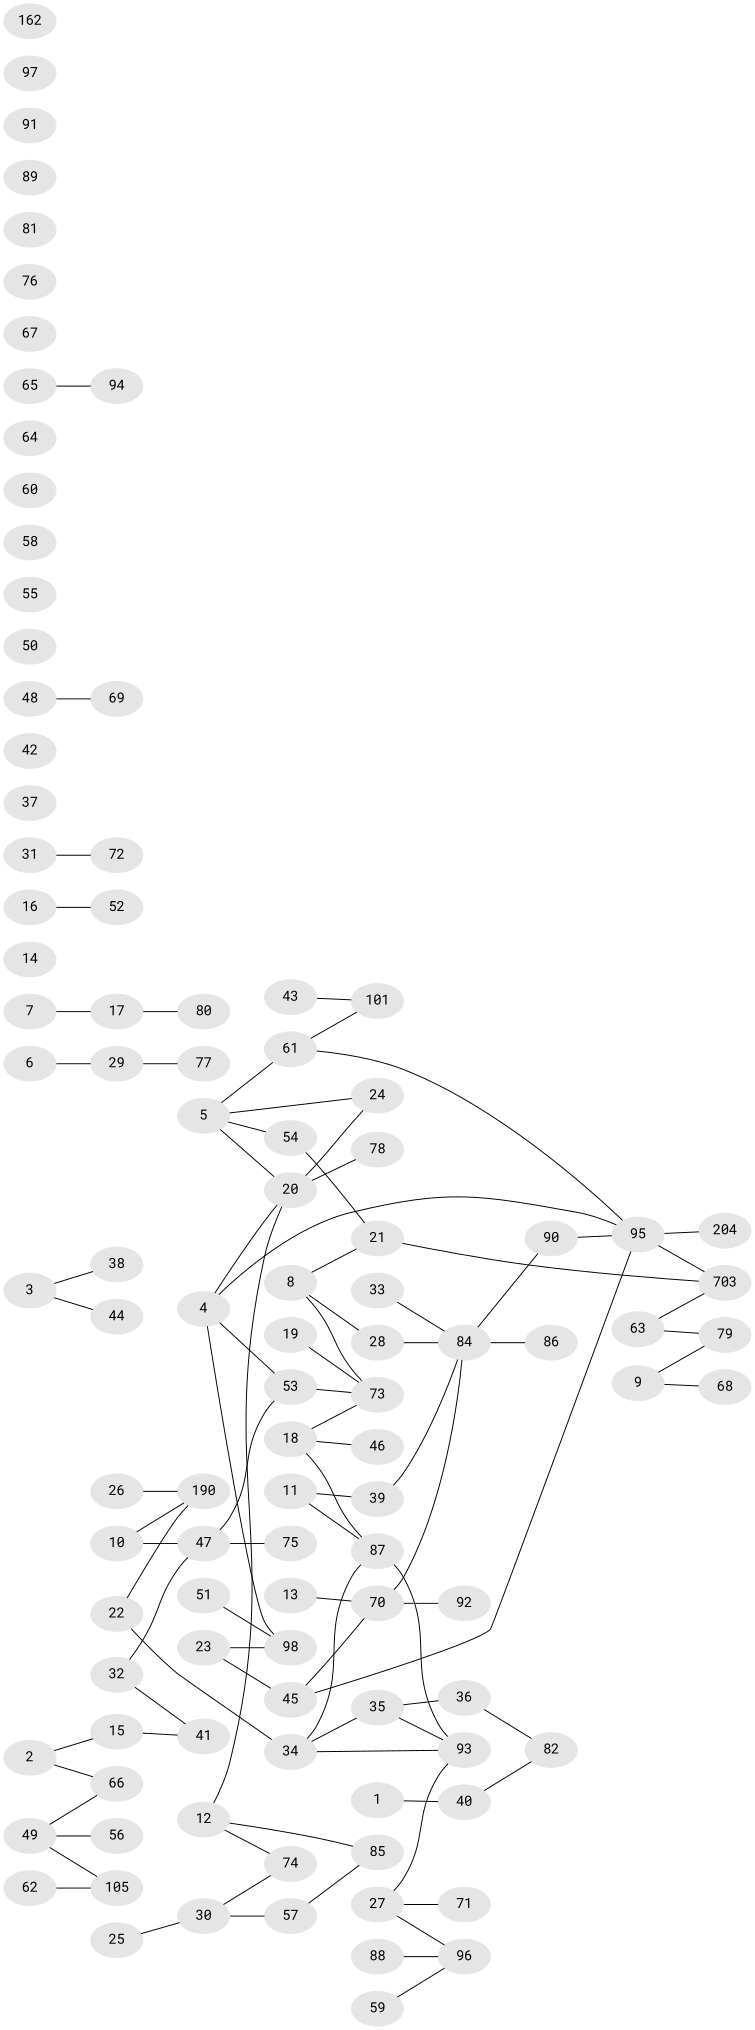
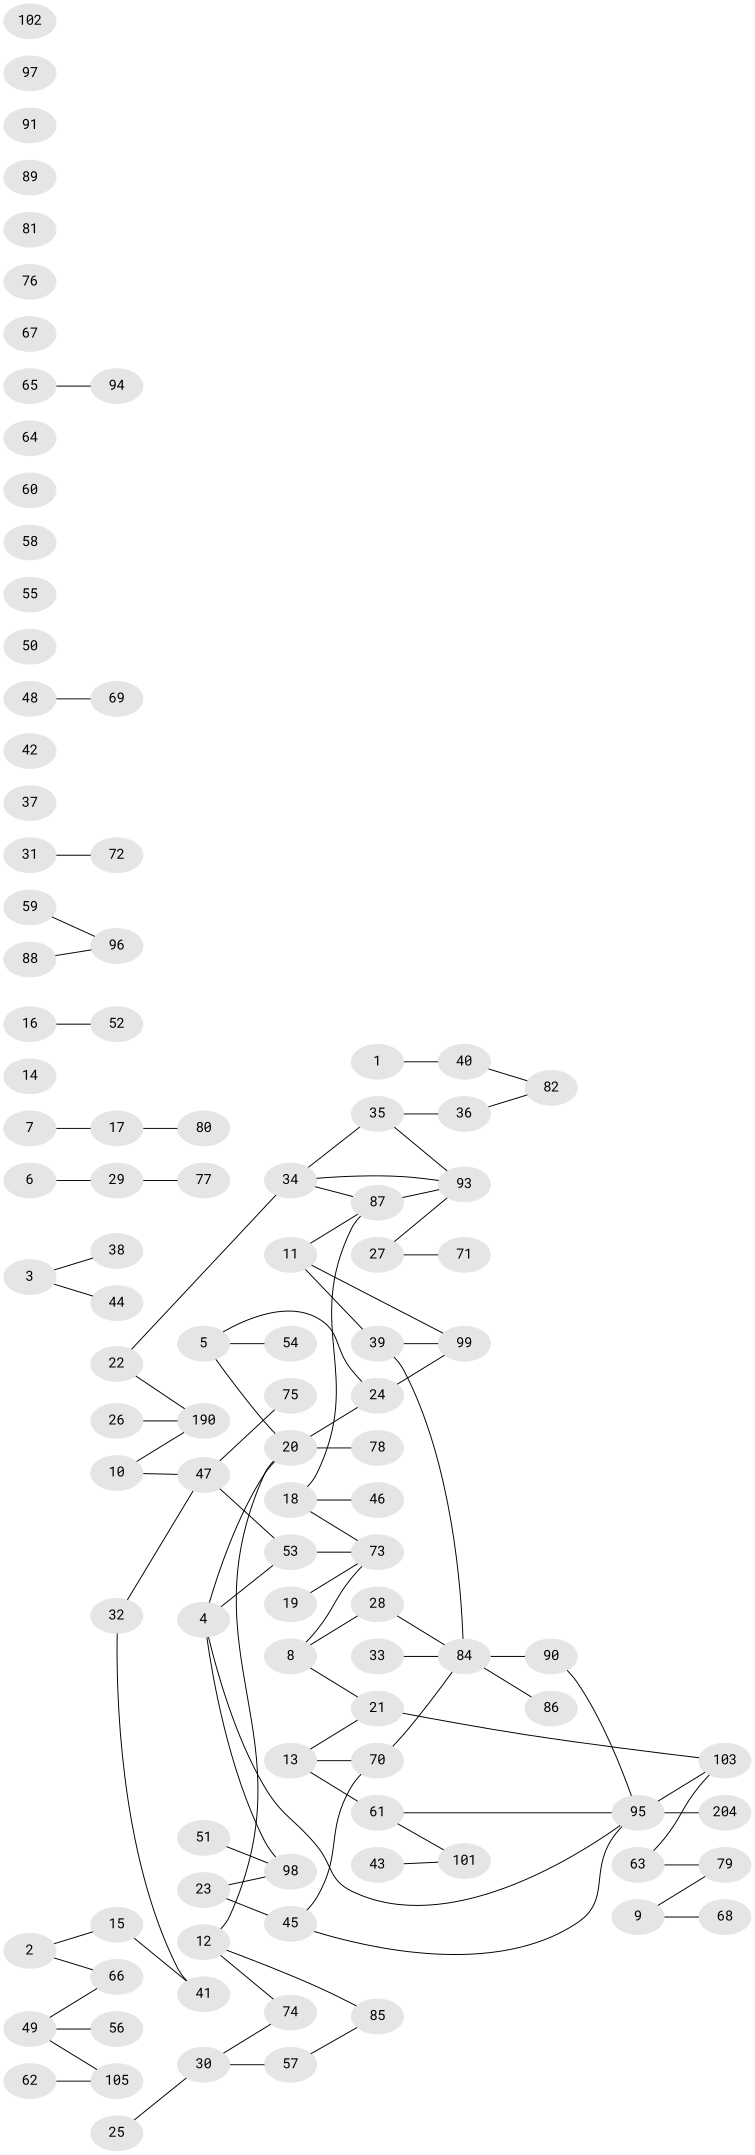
(30, 21) -> (30, 21)
(247, 1083) -> (334, 1787)
(336, 1187) -> (334, 1735)
(725, 1283) -> (725, 1761)
none -> (464, 1344)
(464, 1603) -> none
(421, 1931) -> none
